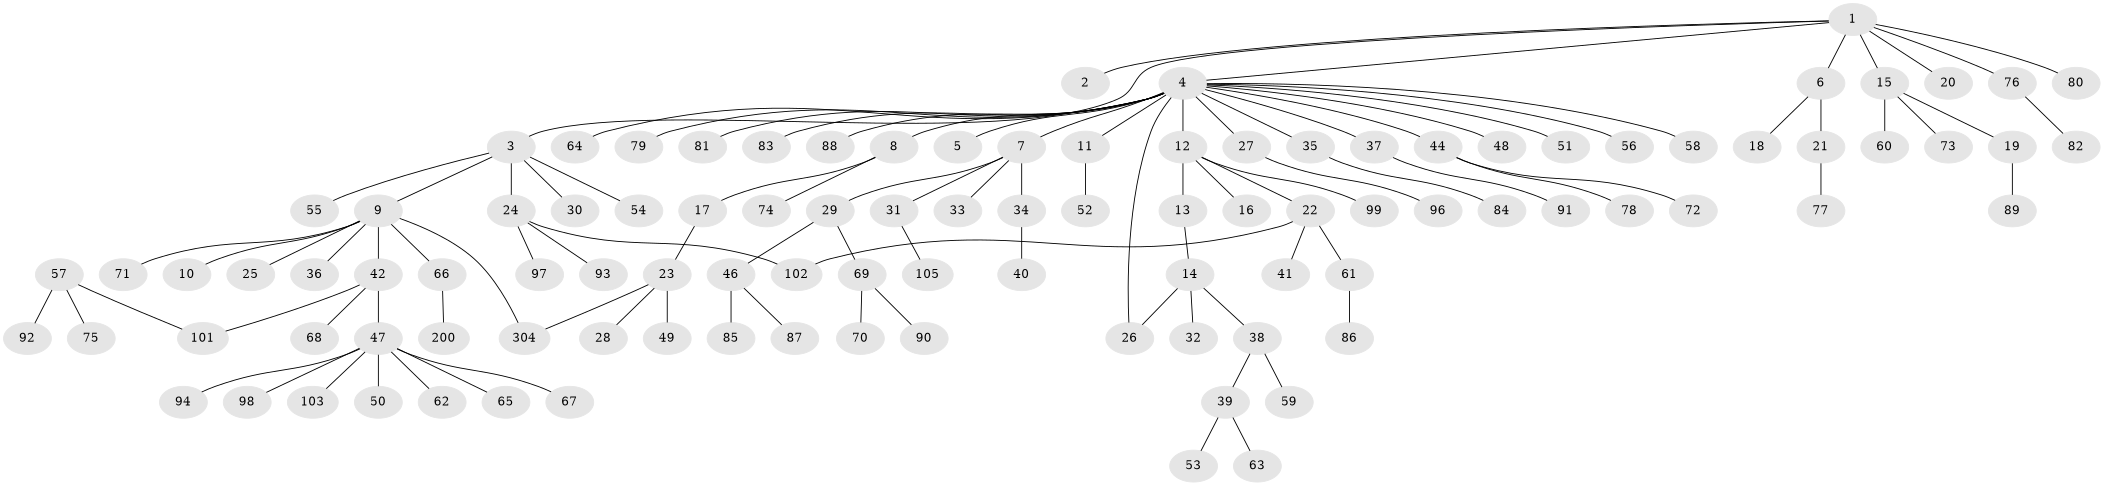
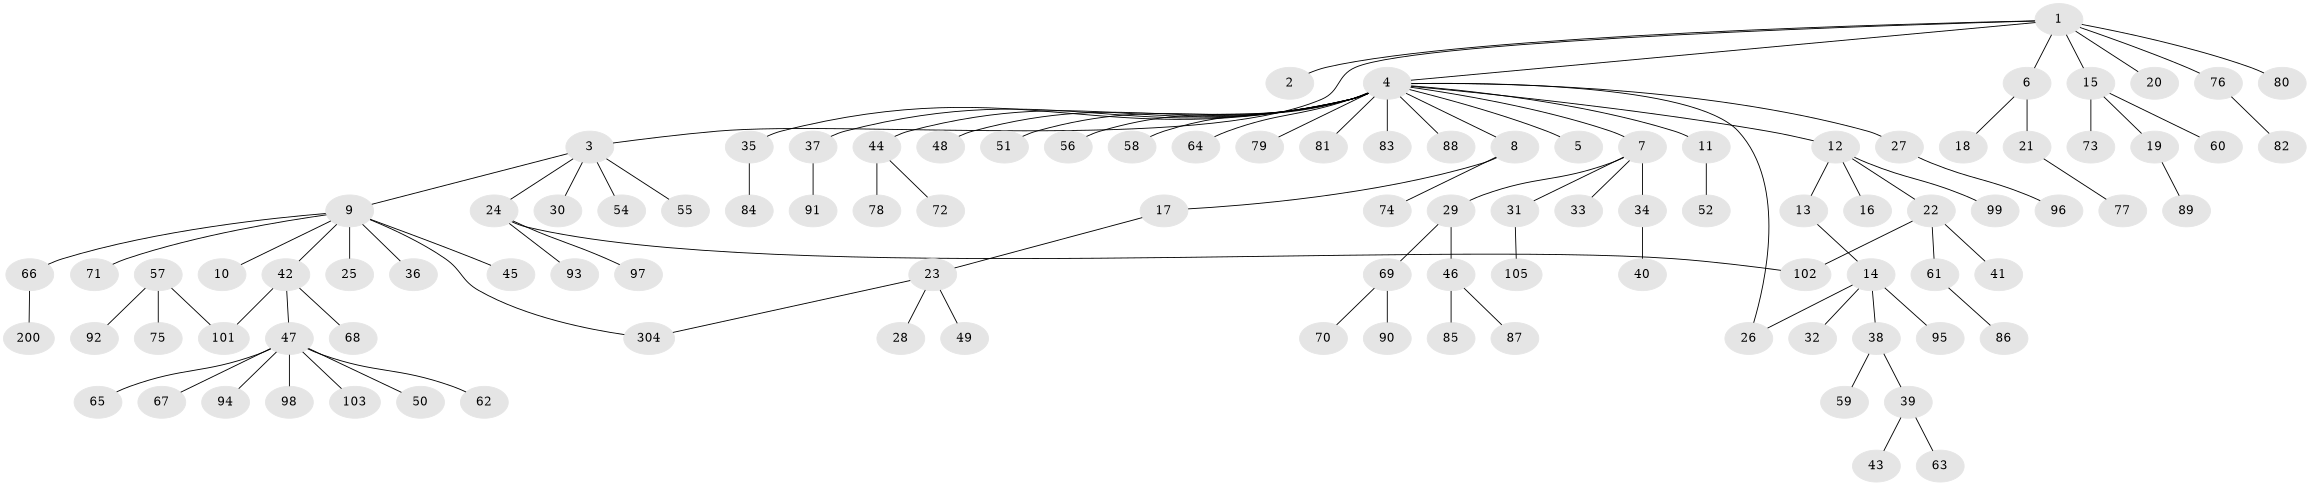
none -> (511, 275)
none -> (1940, 338)
(1194, 466) -> (1876, 466)
